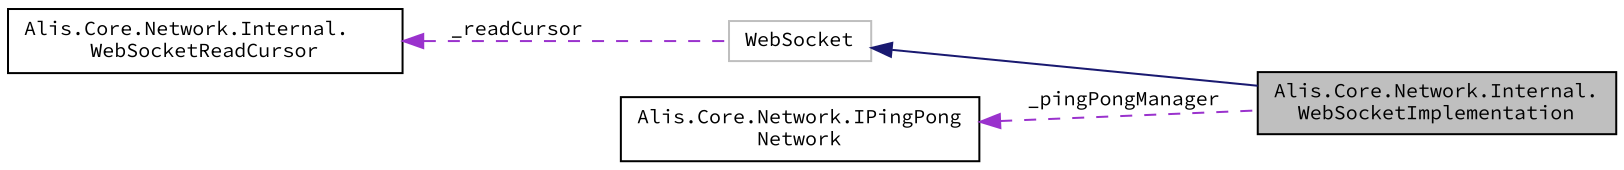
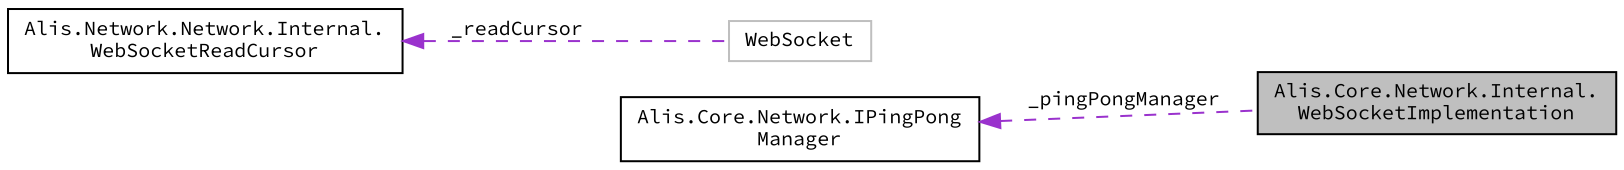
(205, 41) -> (205, 41)
(1075, 68) -> none
(800, 129) -> (800, 129)
